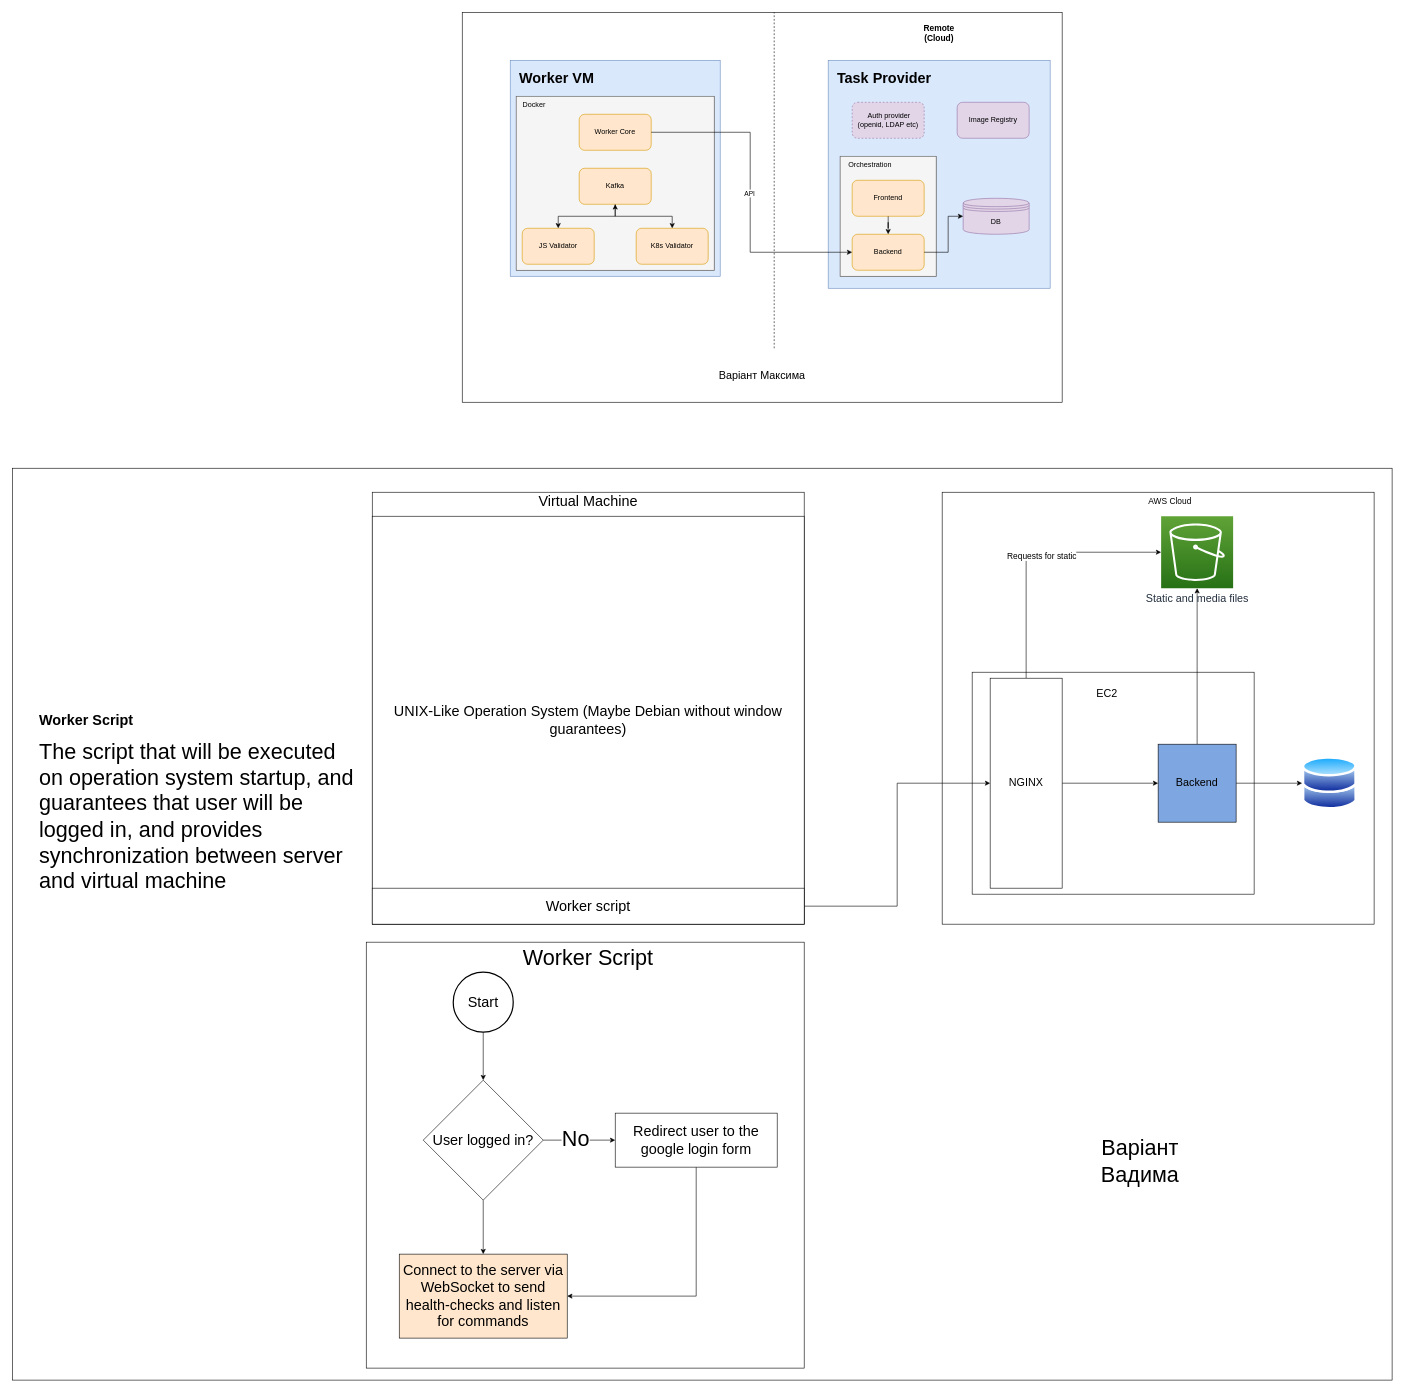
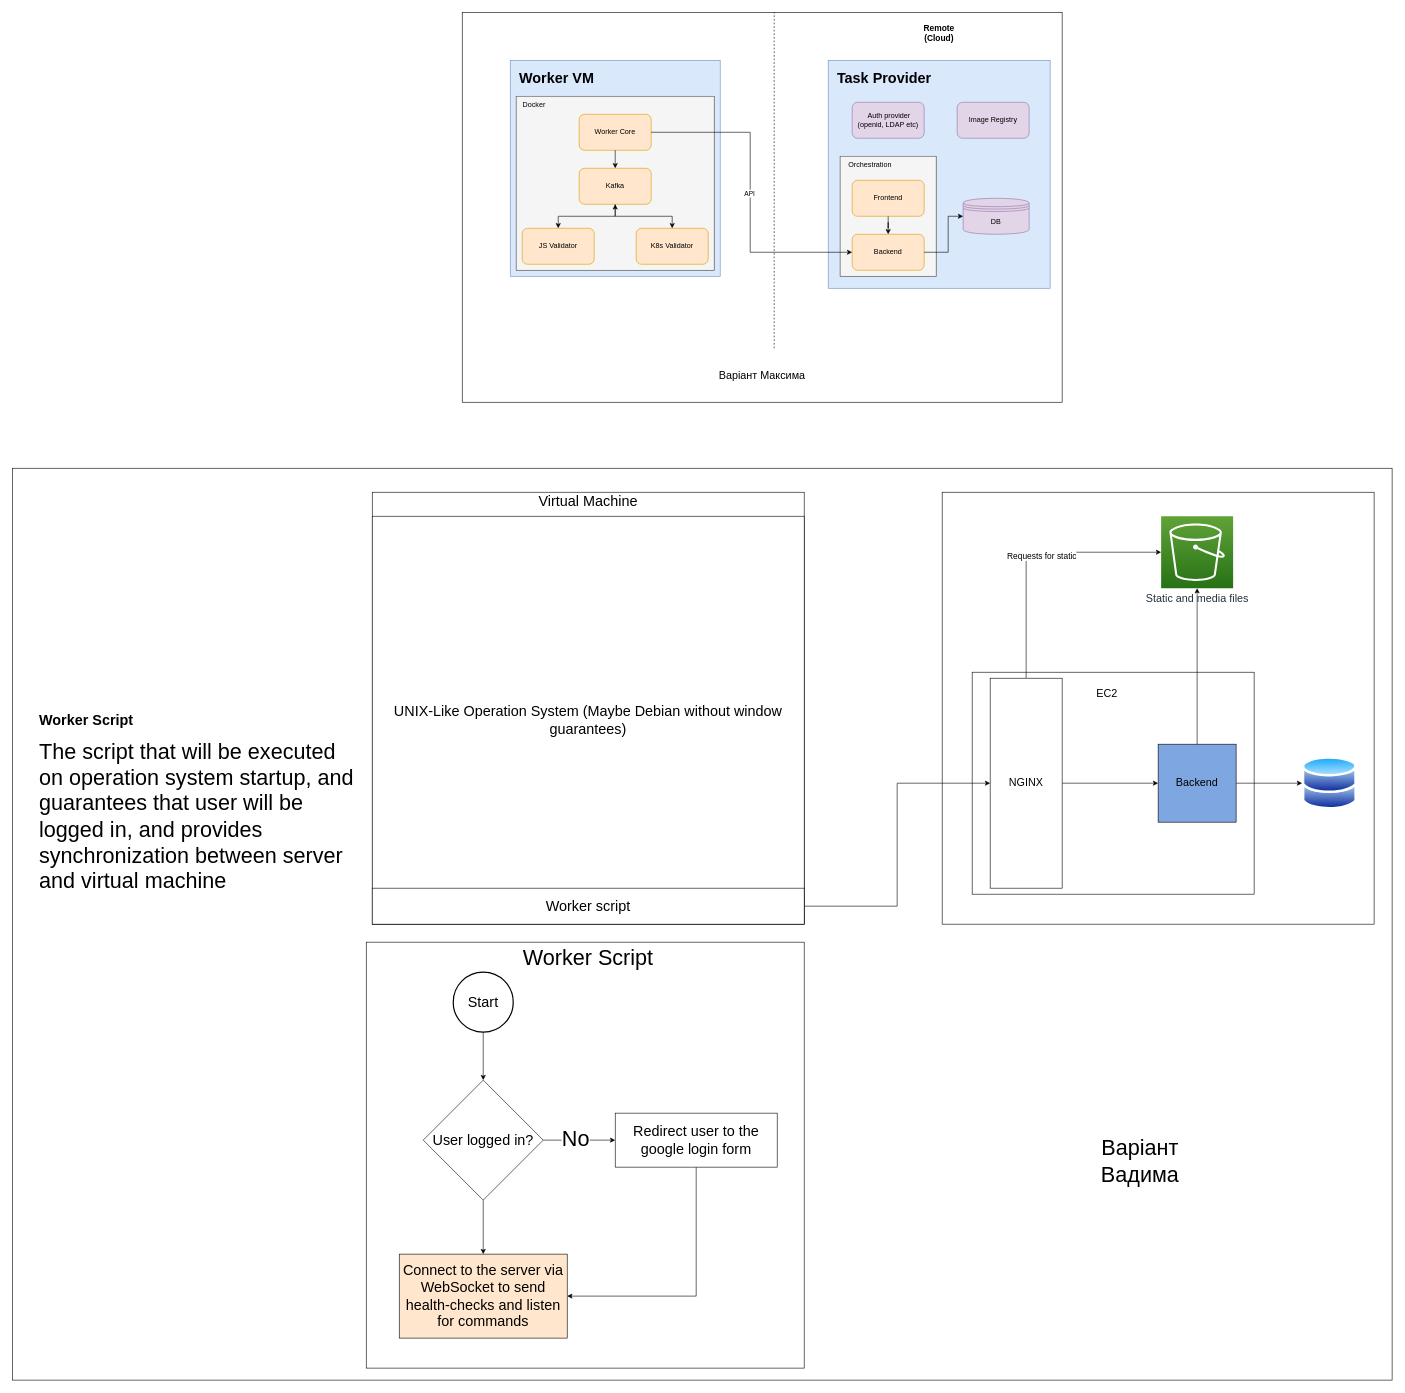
(888, 120) -> (888, 120)
none -> (615, 162)
(1170, 501) -> none
